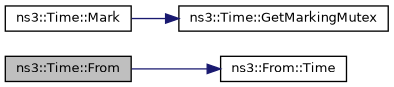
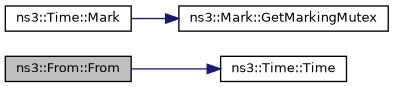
(284, 19) -> (284, 19)
(68, 69) -> (68, 69)
(284, 69) -> (284, 69)
